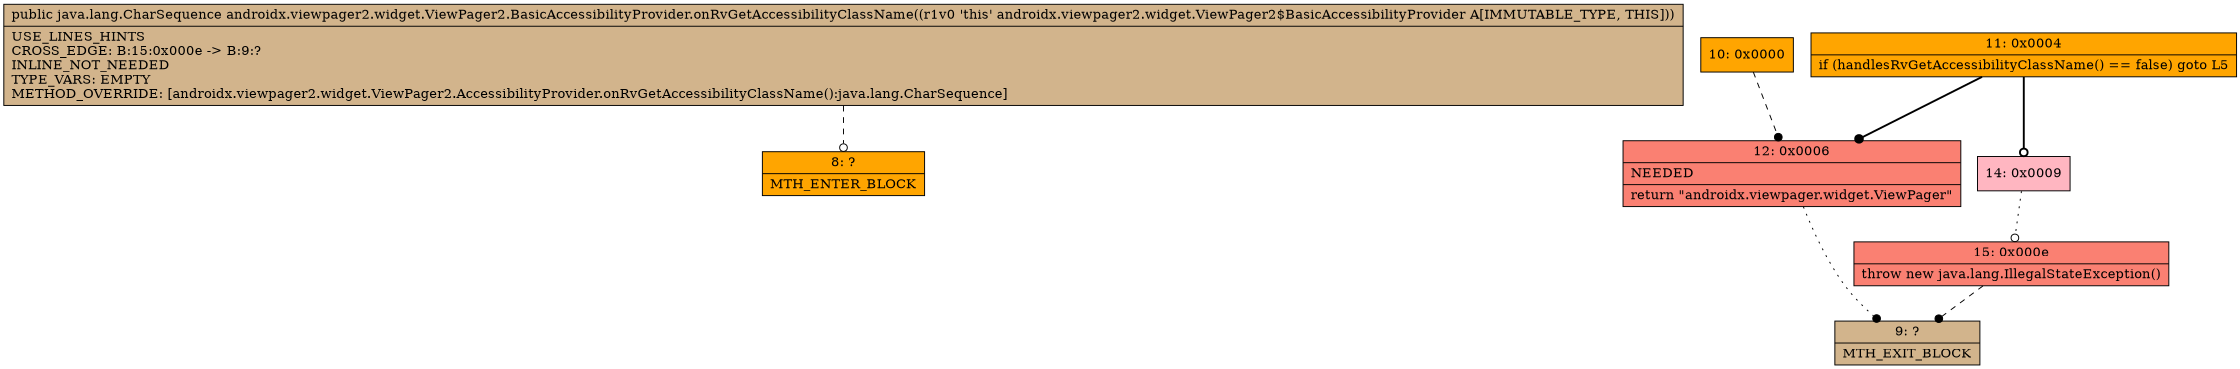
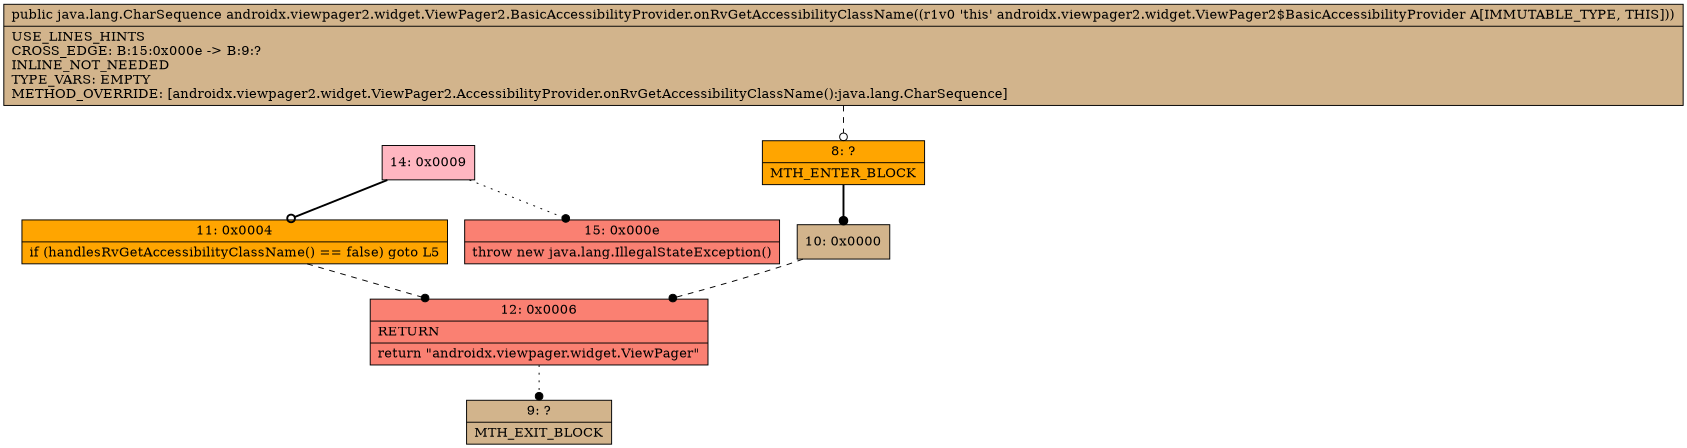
(1747, 55) -> (843, 242)
(1922, 107) -> (364, 280)
(2024, 113) -> (341, 199)
(1663, 173) -> (409, 332)
none -> (843, 201)
(2018, 213) -> (516, 199)
(1963, 301) -> none
